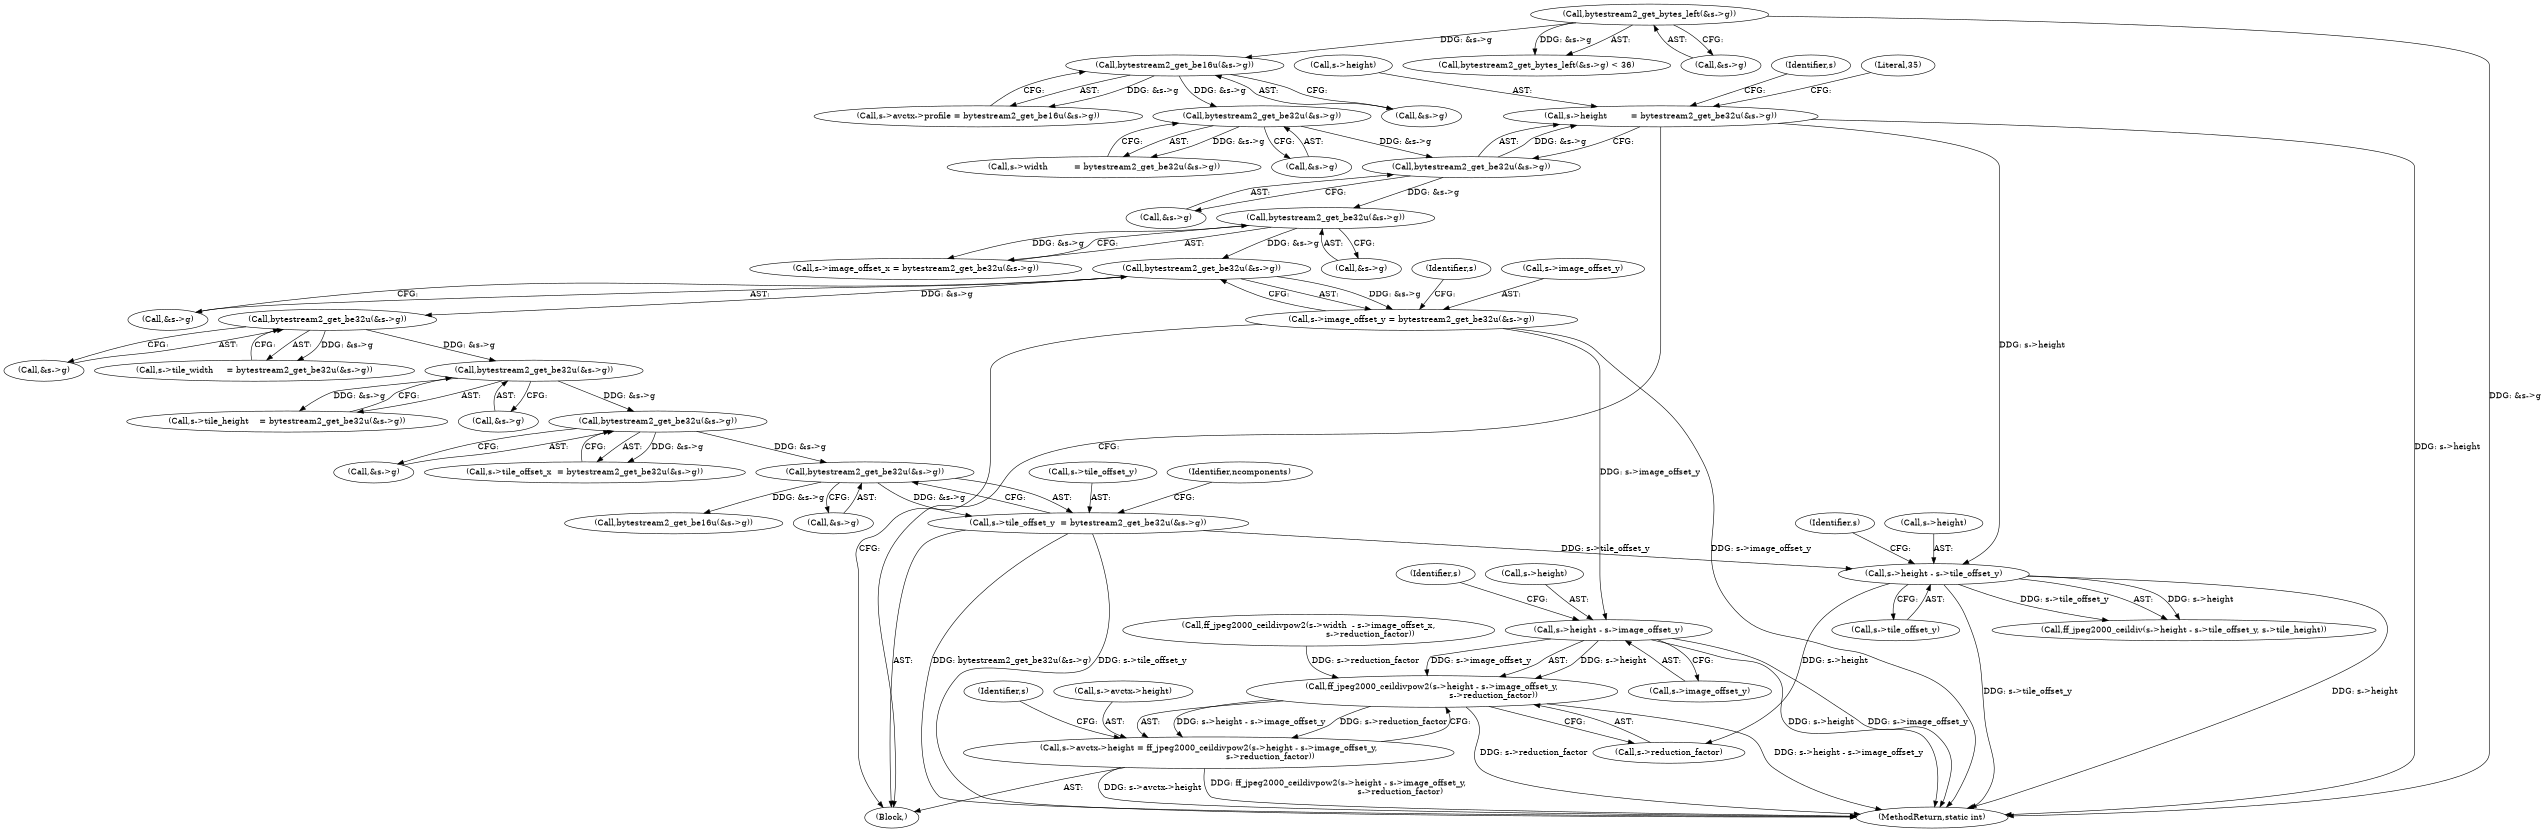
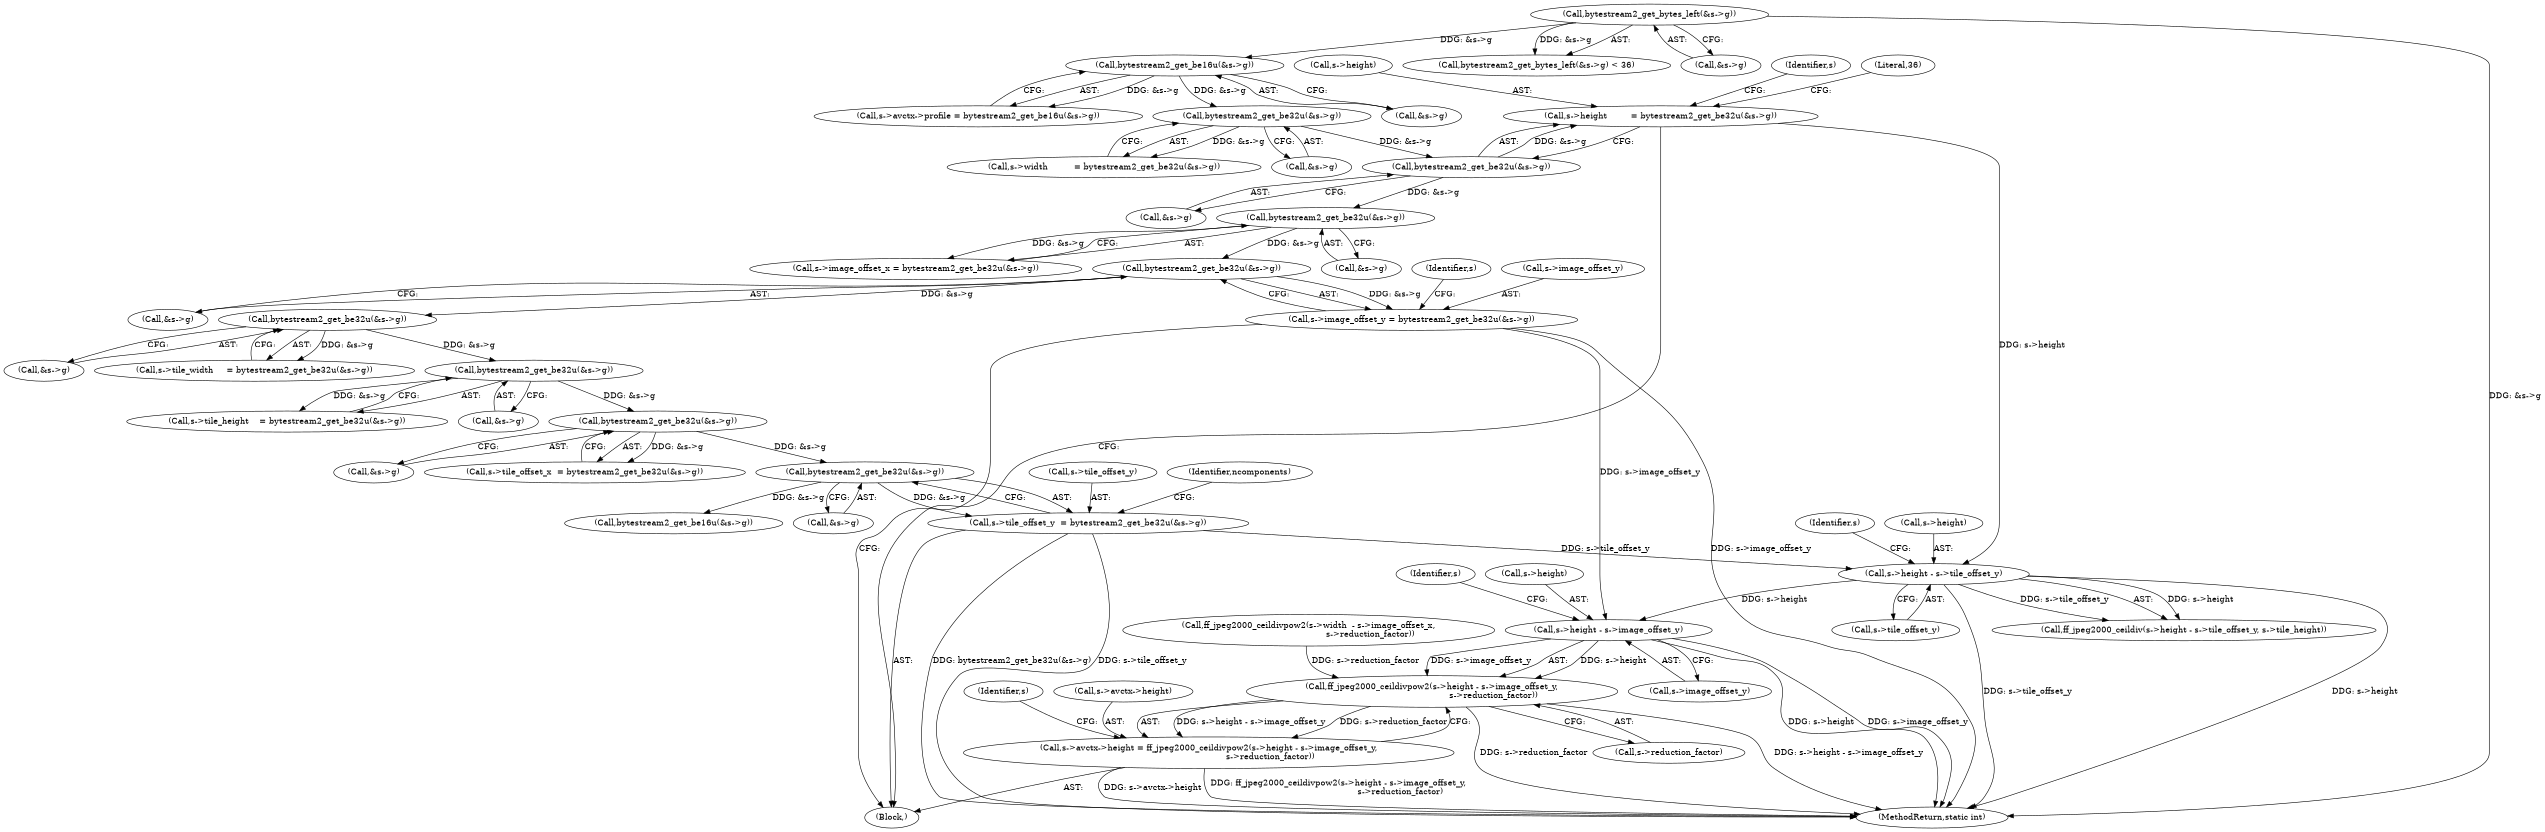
(1898, 65) -> (1898, 65)
(2414, 363) -> none
(1801, 662) -> (1750, 594)
